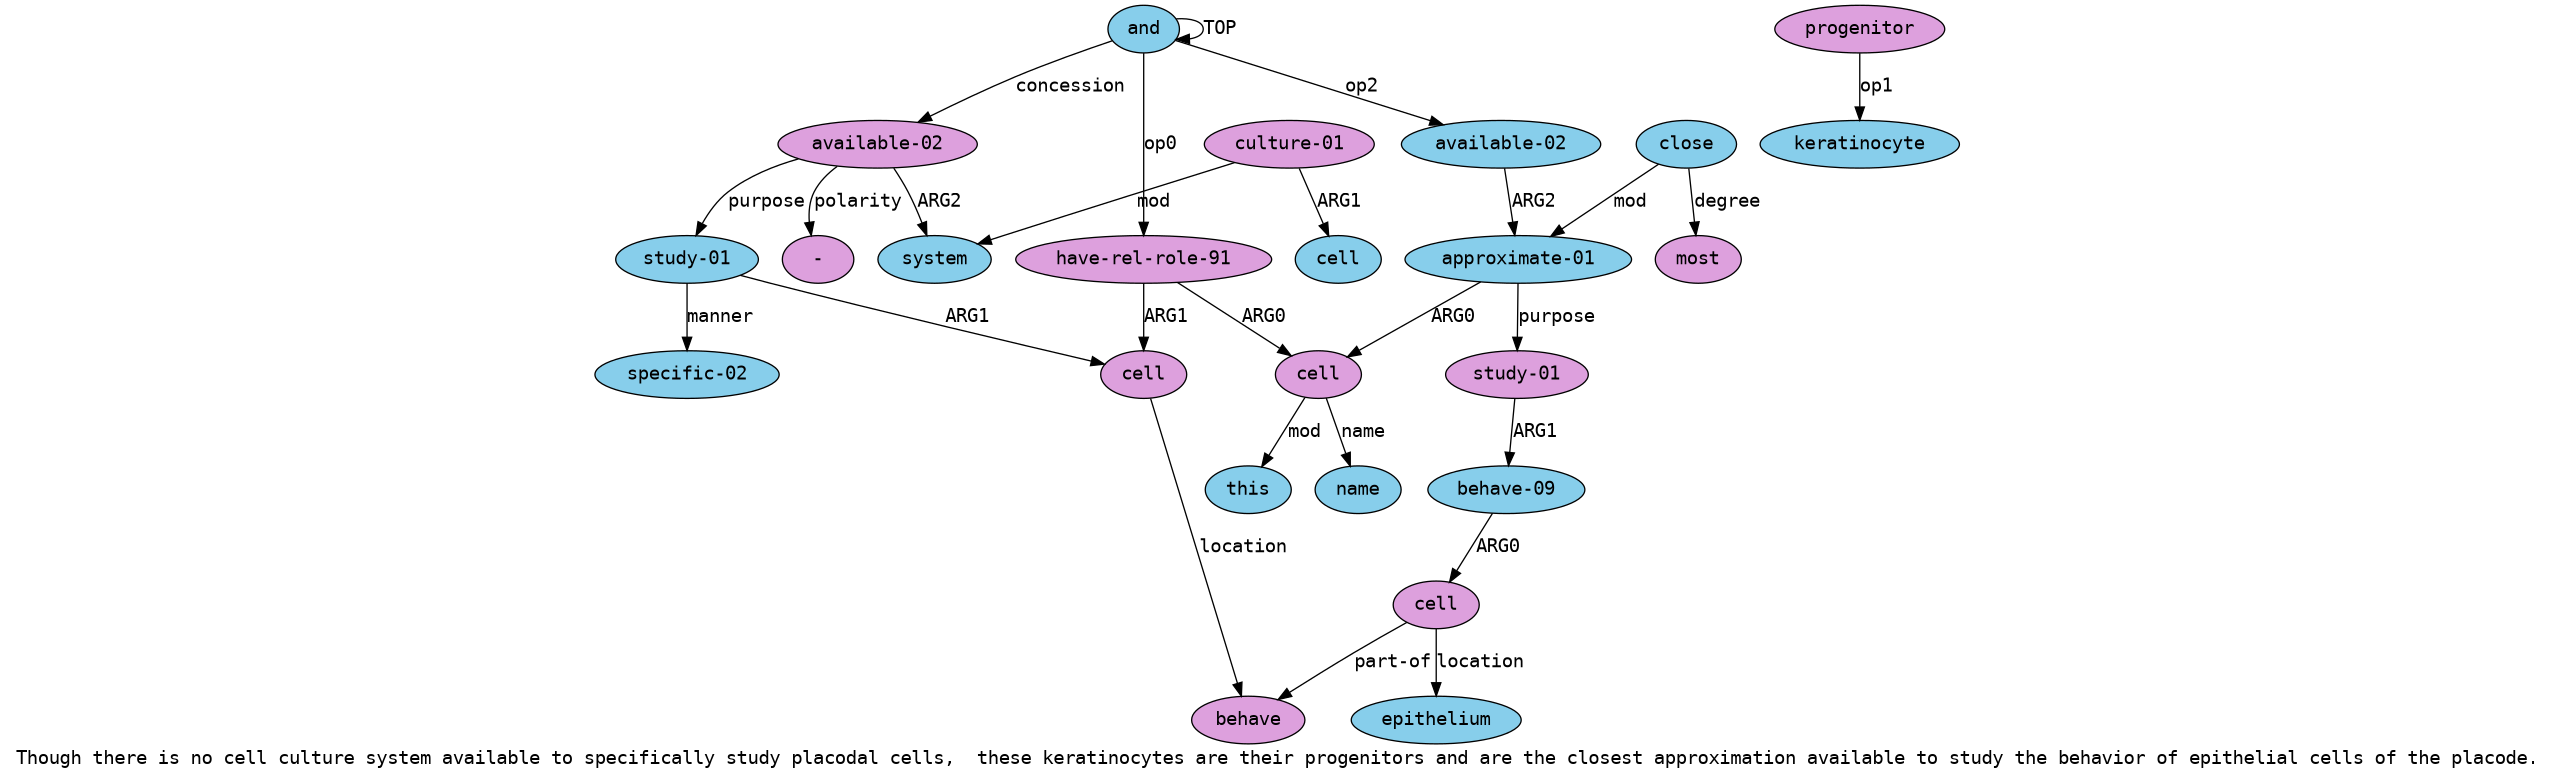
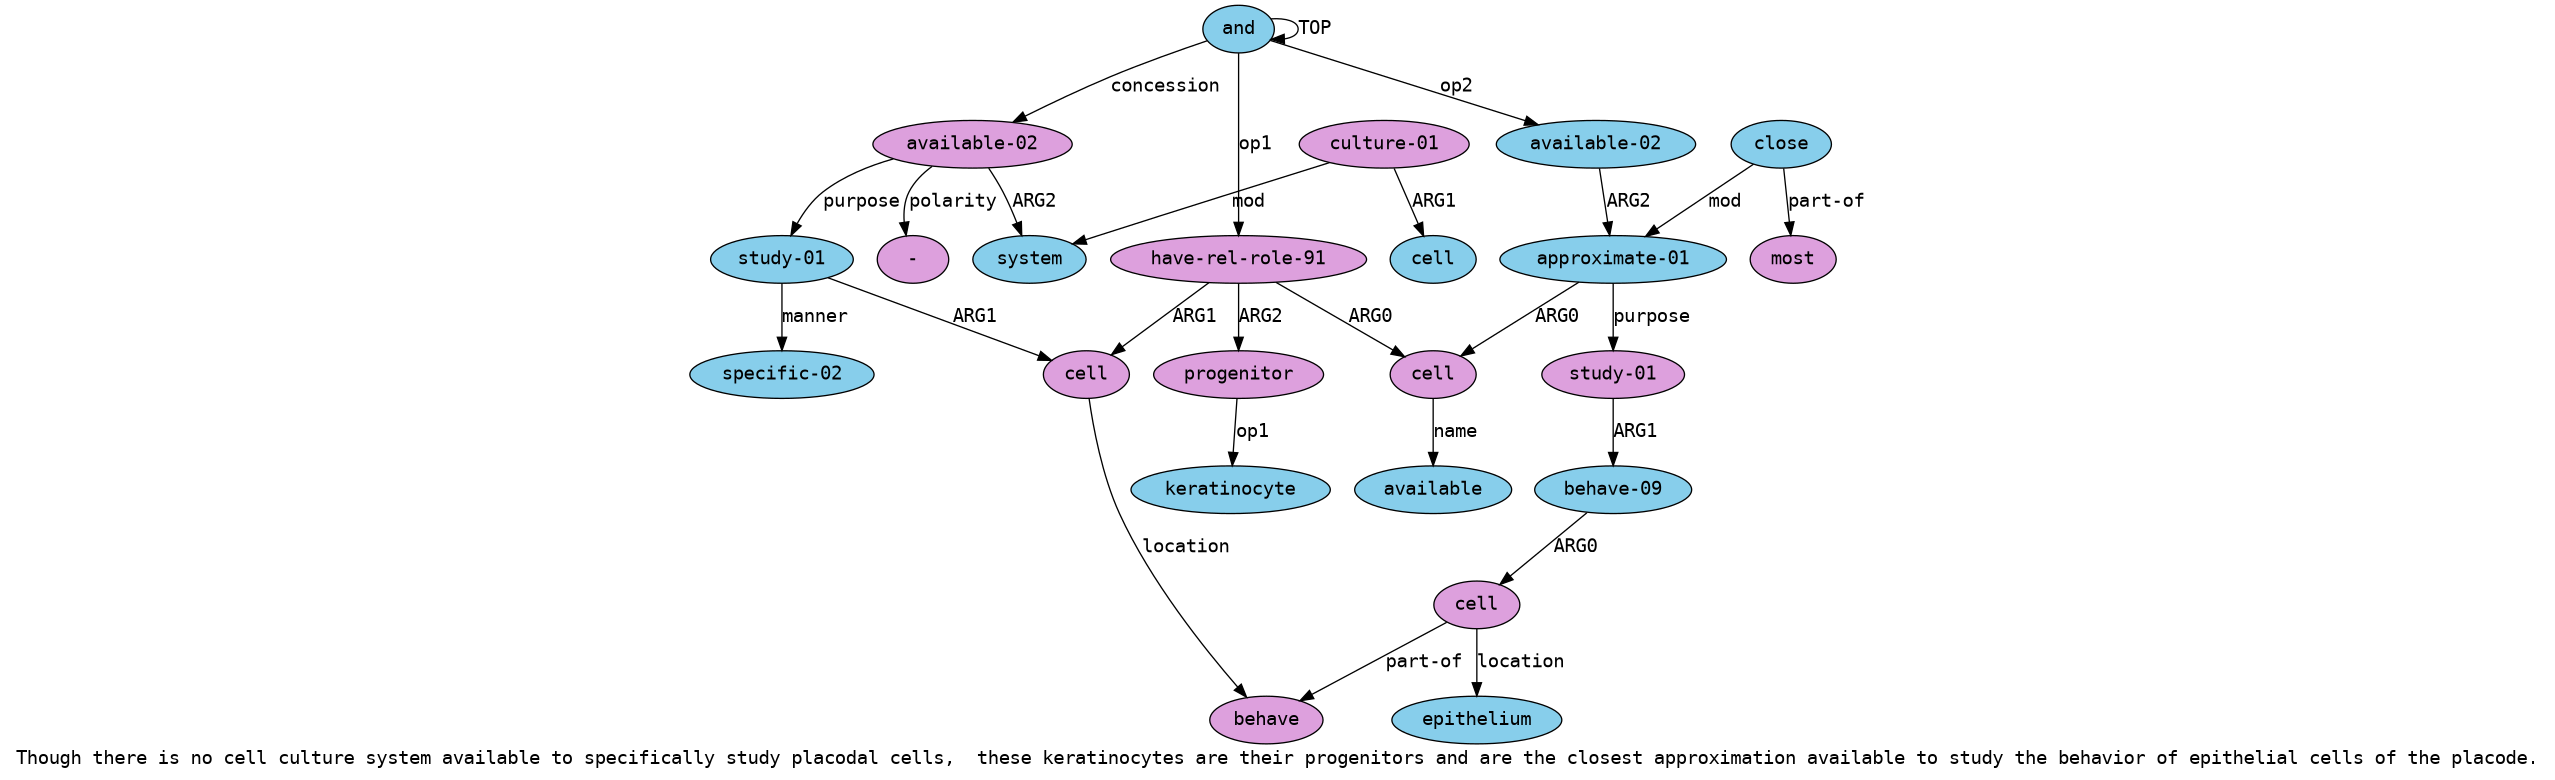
(1160, 144) -> (1255, 144)
(1727, 202) -> (1826, 202)
none -> (1239, 310)
(1248, 490) -> none
(1358, 490) -> (1433, 490)
